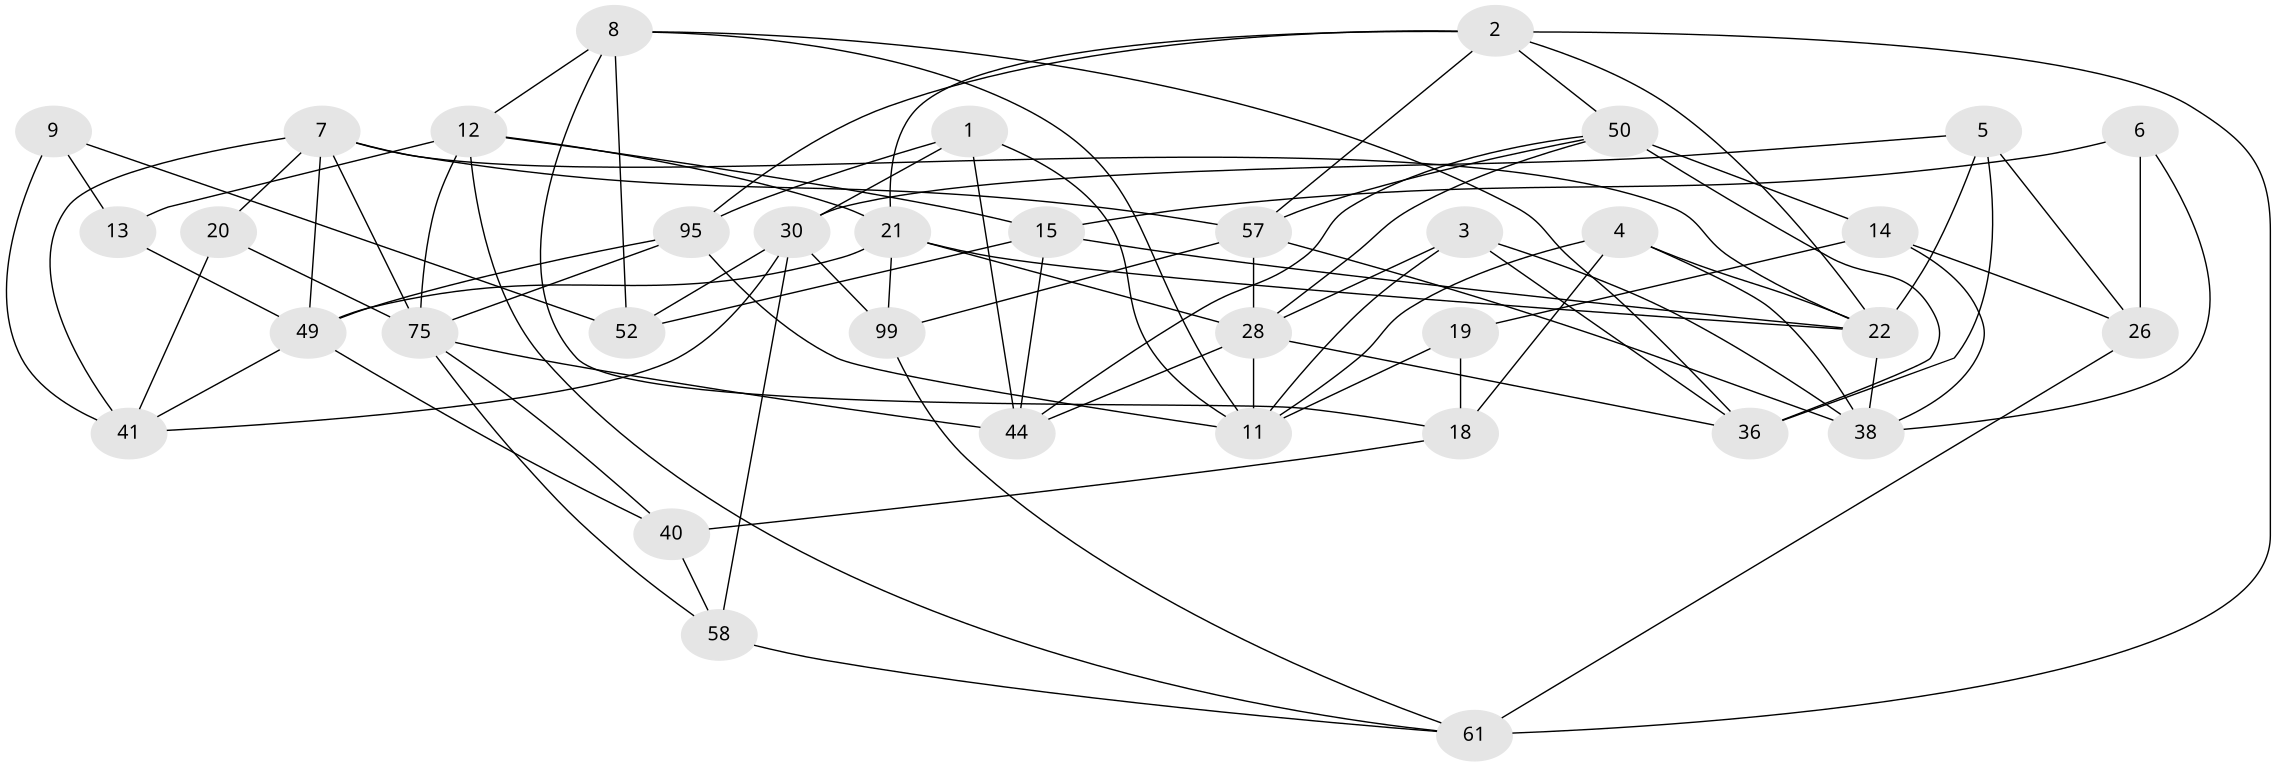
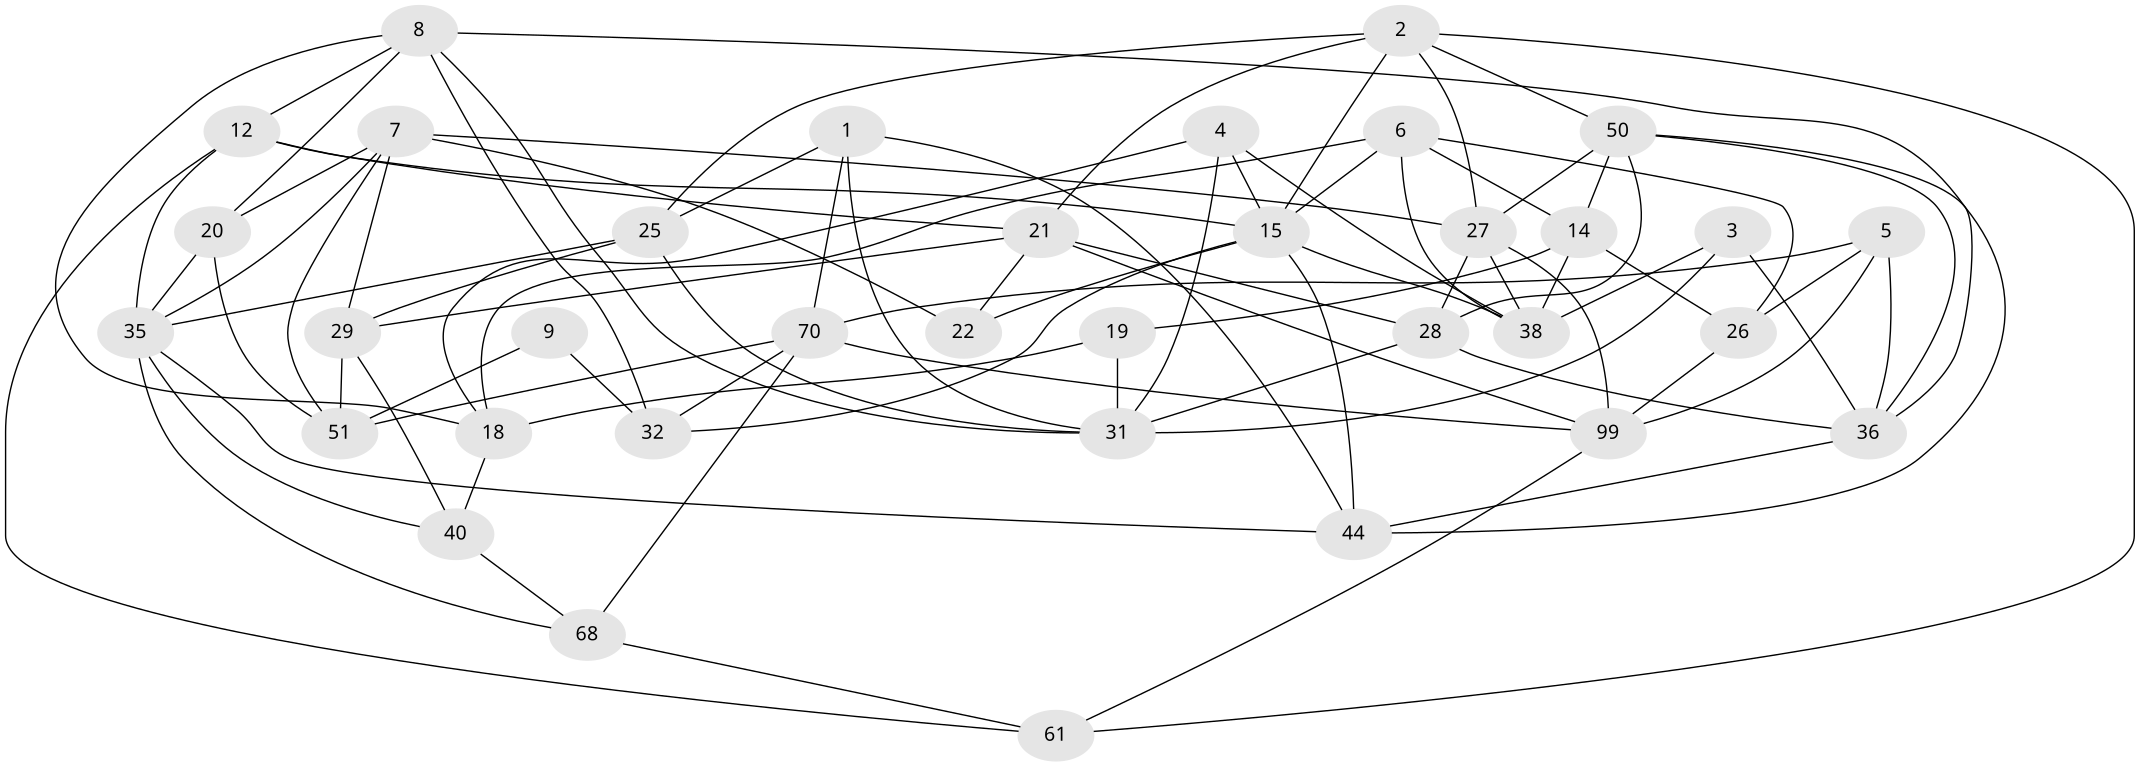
none -> (318, 132)
(1712, 139) -> (1335, 131)
none -> (1490, 182)
(118, 232) -> none
(691, 232) -> (650, 232)
(792, 232) -> (810, 333)
(1254, 232) -> (1478, 232)
(1942, 236) -> (1778, 366)
none -> (880, 242)
(1750, 283) -> (1246, 182)
(1321, 300) -> none
(308, 333) -> (343, 333)
(420, 333) -> (136, 333)
(627, 333) -> (653, 434)
(1874, 374) -> (1377, 274)
(1135, 383) -> (1611, 484)
(129, 434) -> (340, 434)
(1254, 434) -> (1117, 434)
(1807, 534) -> (1673, 383)
(719, 635) -> (587, 635)
